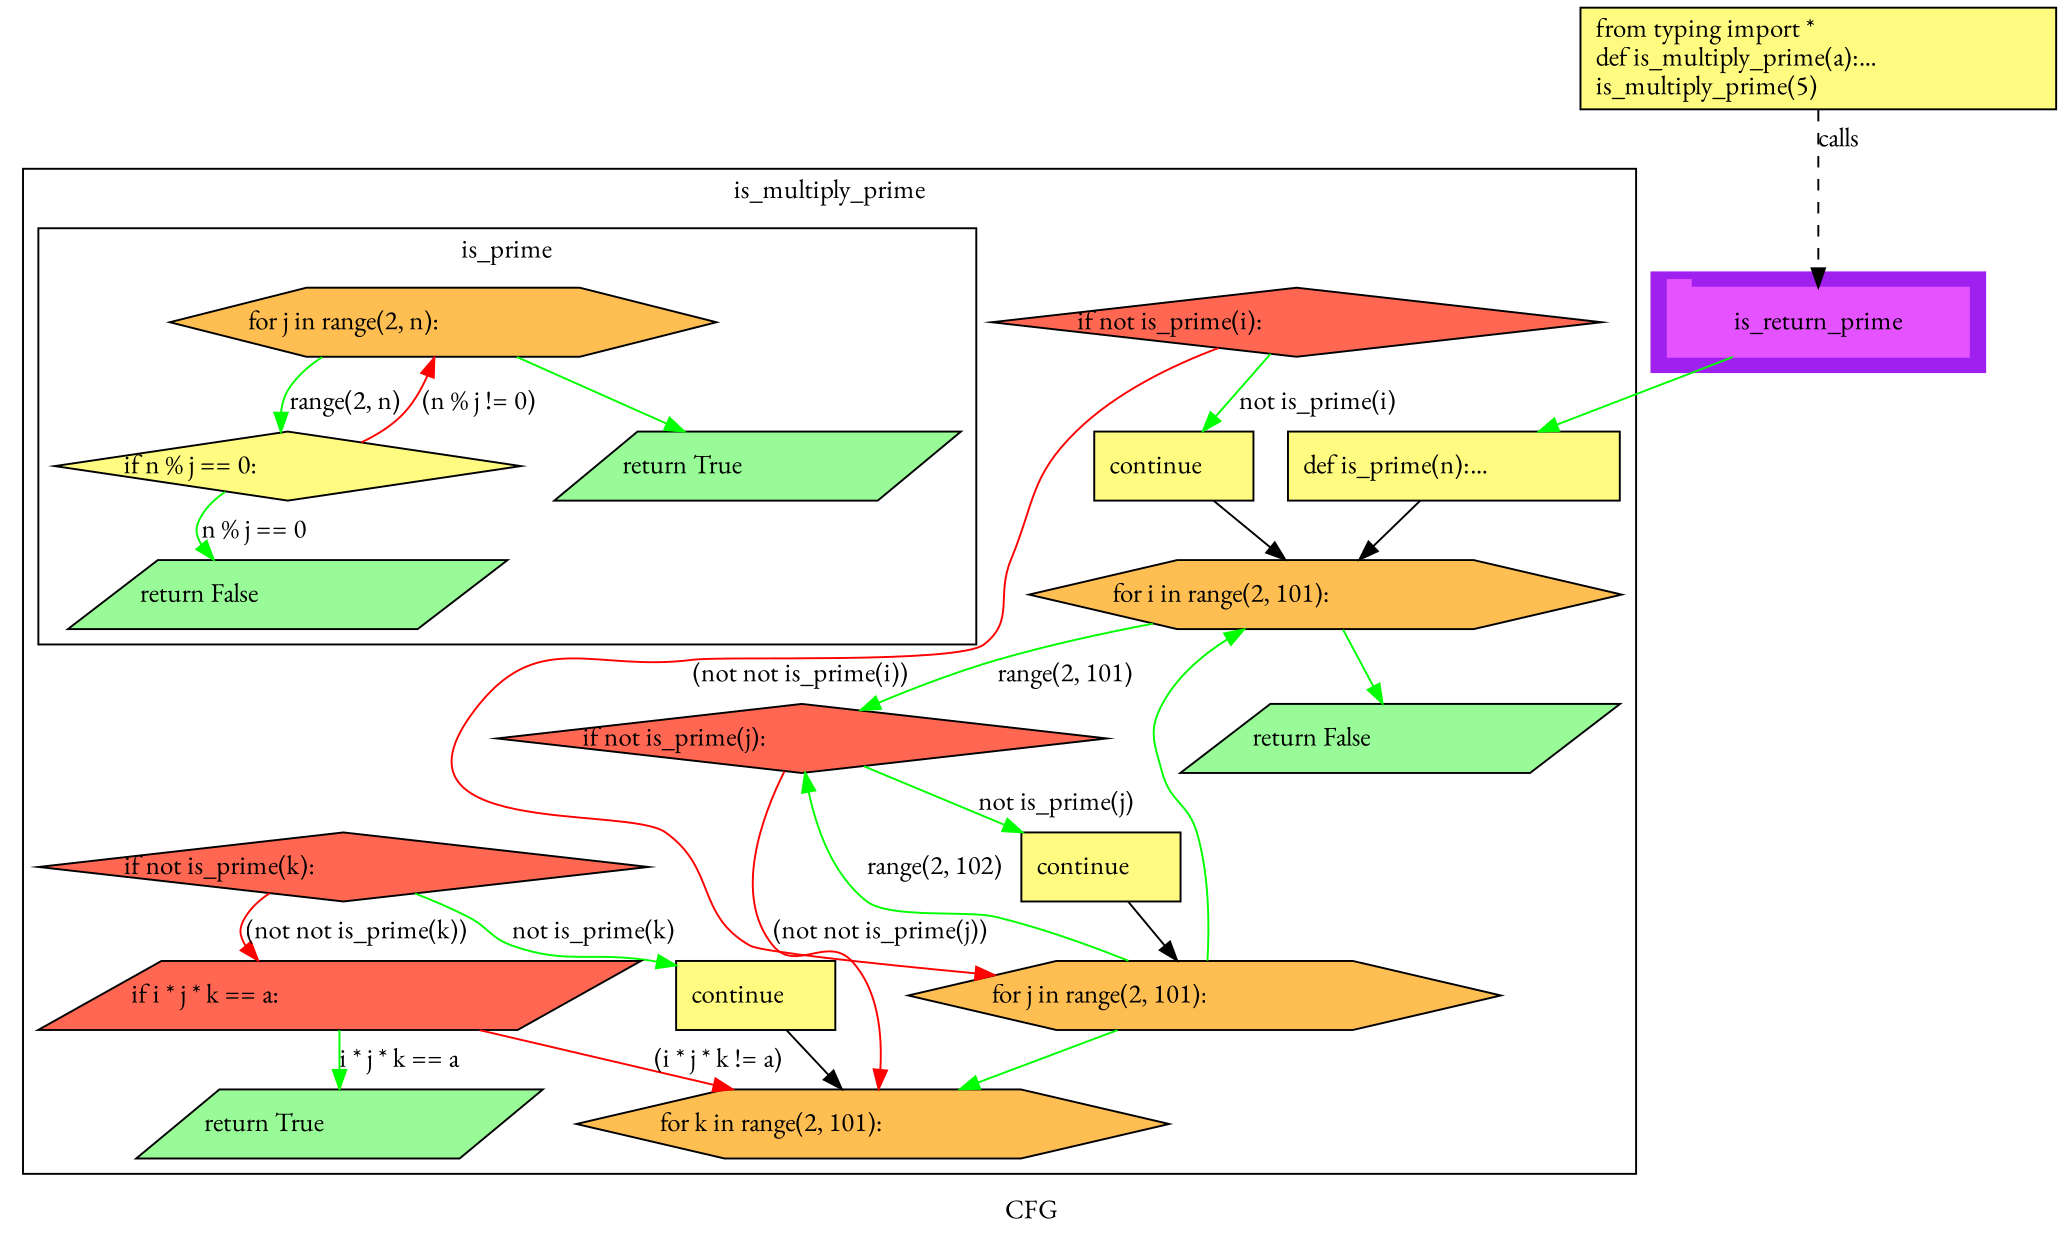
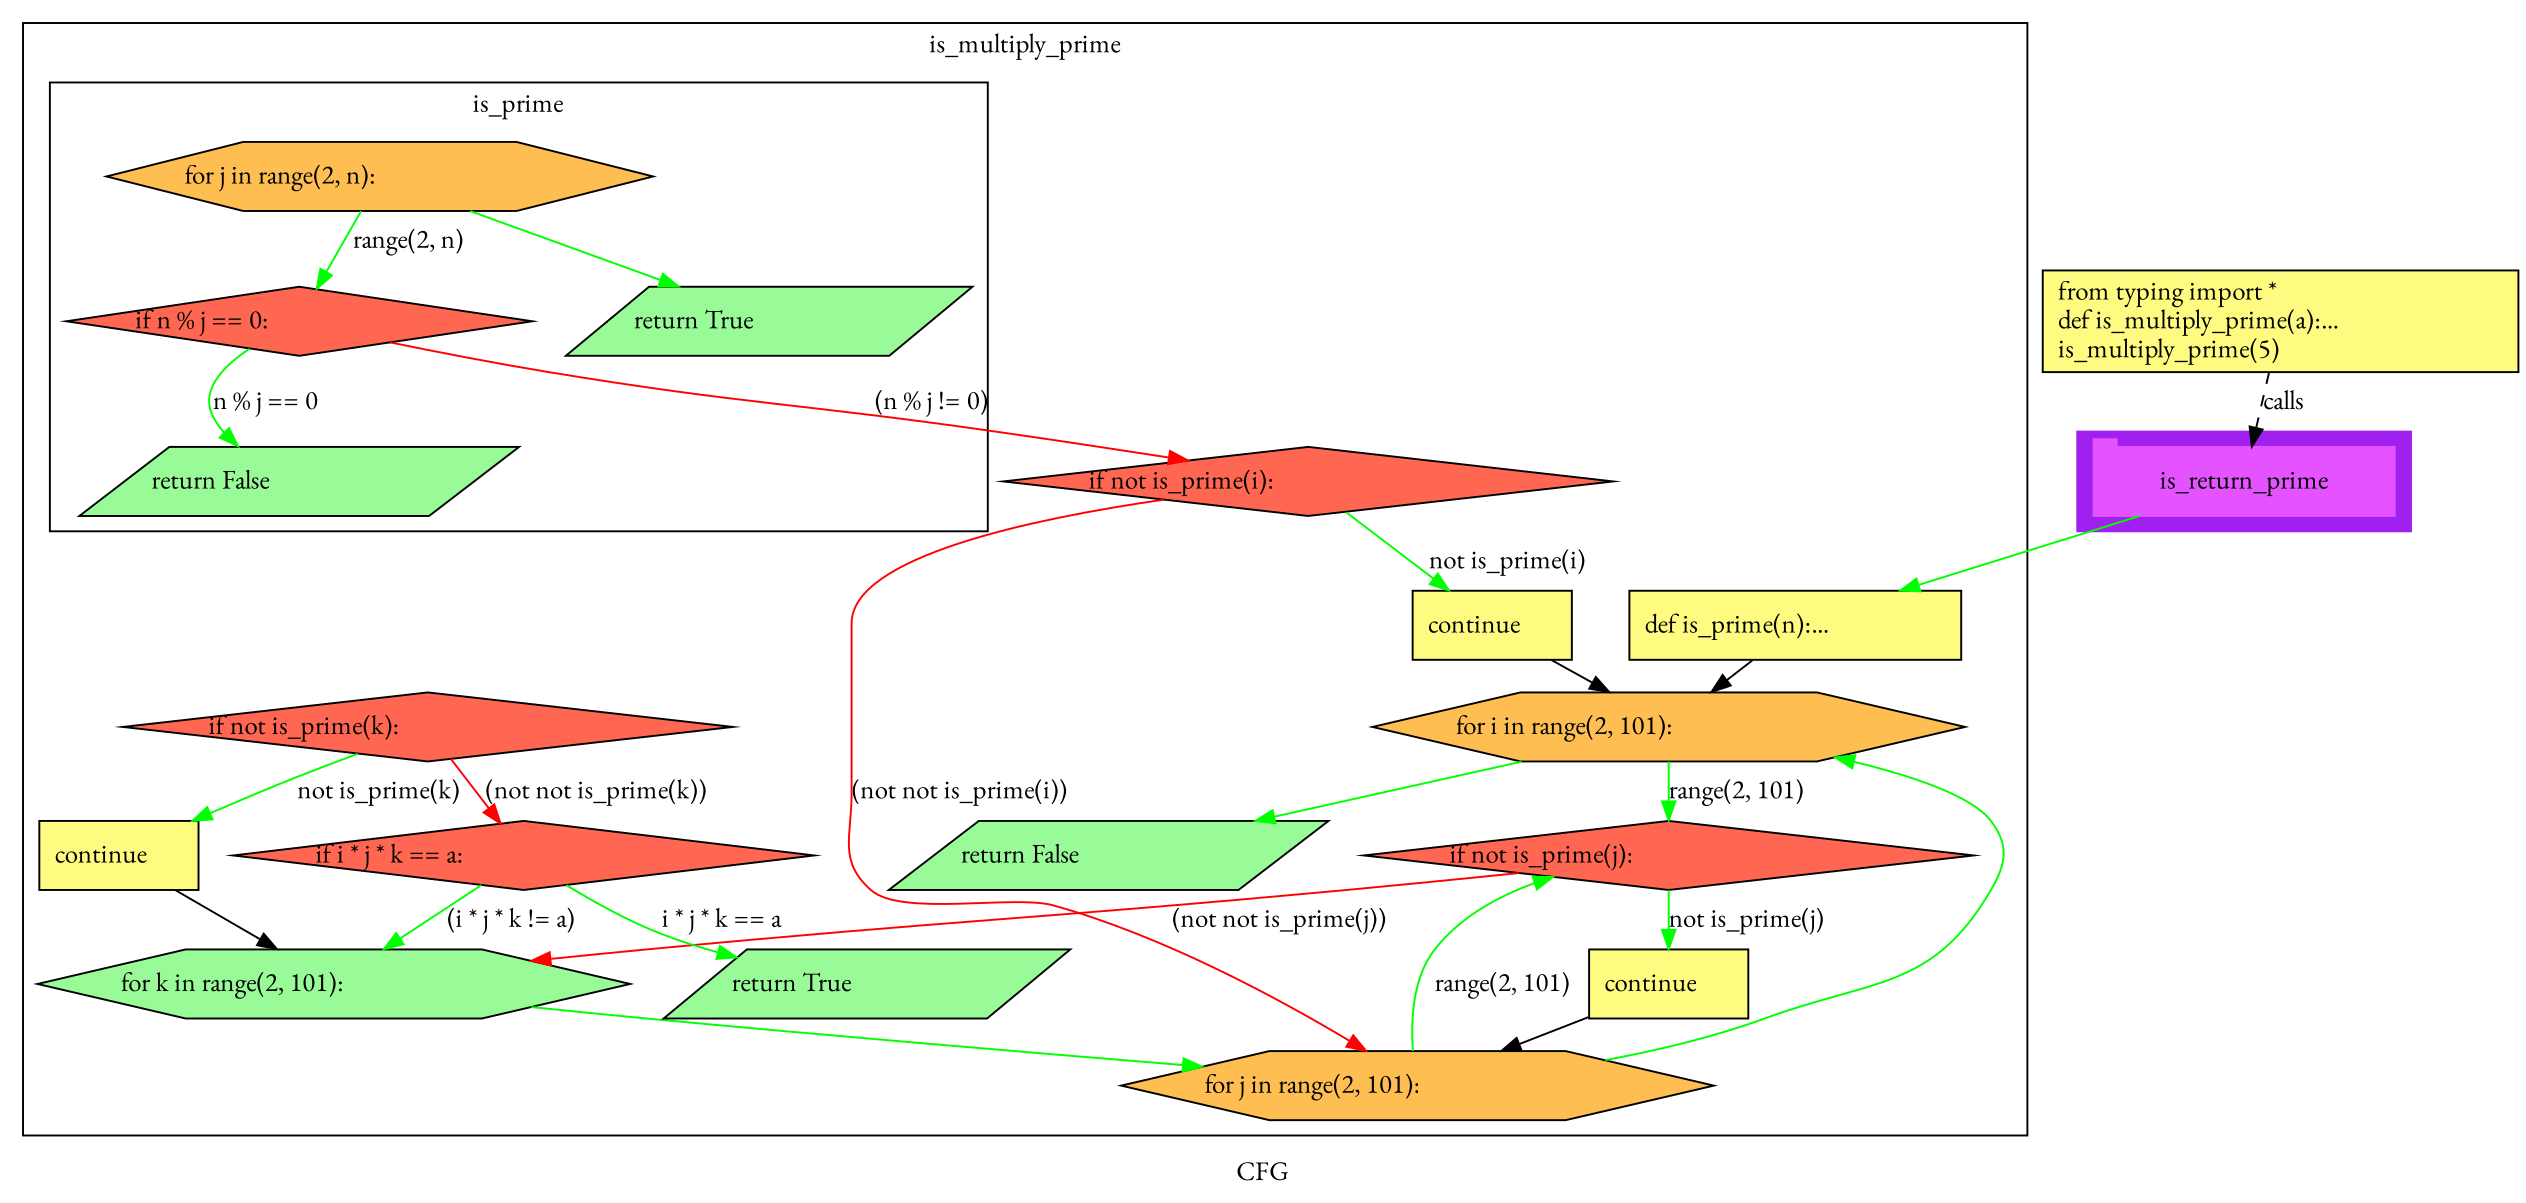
(401, 416) -> (779, 404)
(288, 466) -> (299, 321)
(935, 867) -> (1503, 984)
(339, 995) -> (524, 855)
(1048, 1056) -> (857, 1038)
(596, 1057) -> (441, 912)
(873, 1124) -> (334, 984)
